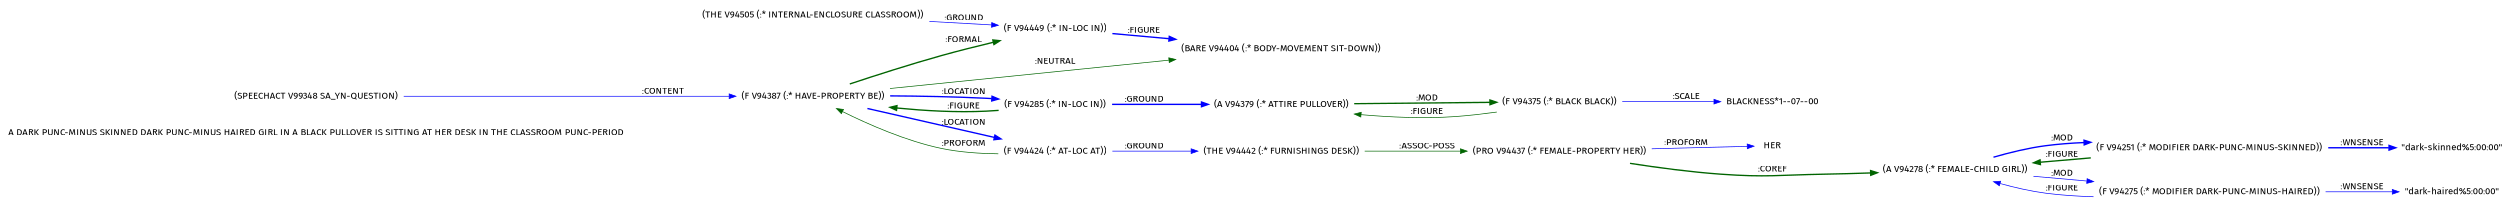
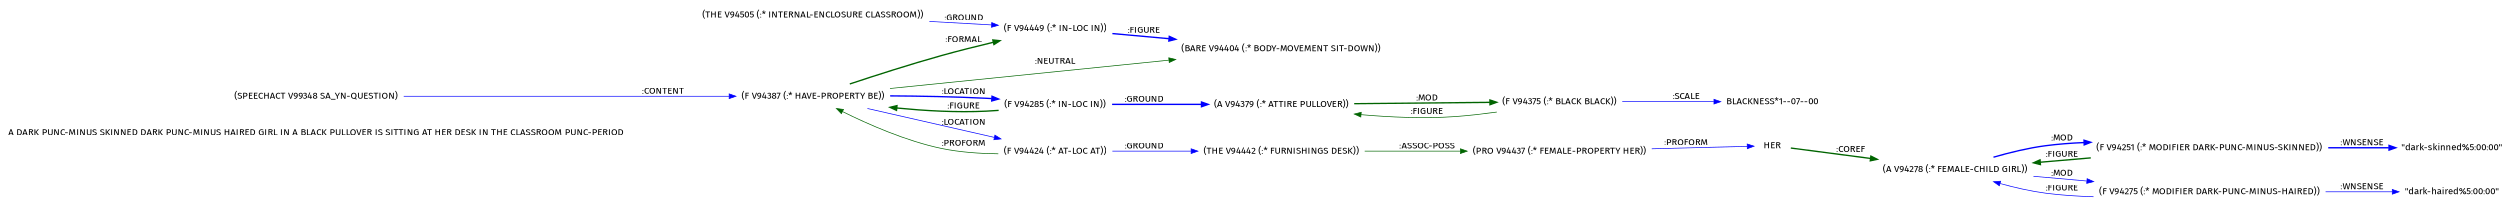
(931, 123) -> (931, 123)
(1750, 176) -> (1831, 153)
